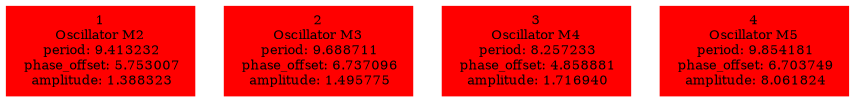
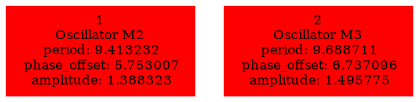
(536, 51) -> none
(754, 51) -> none
